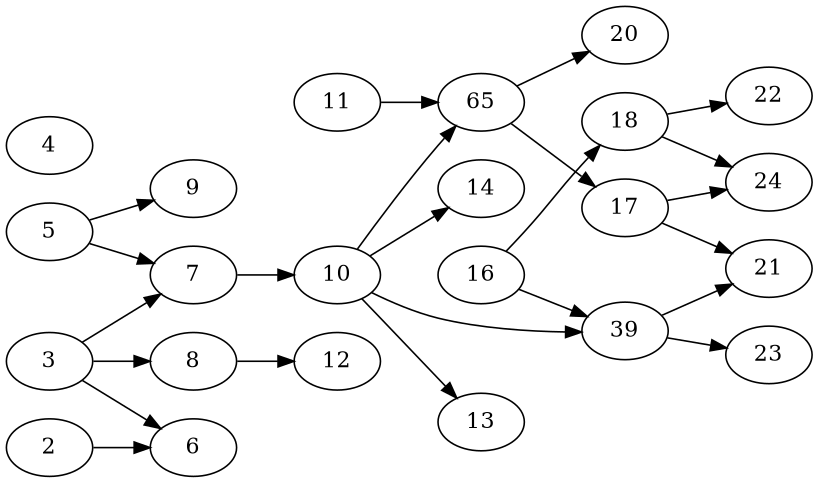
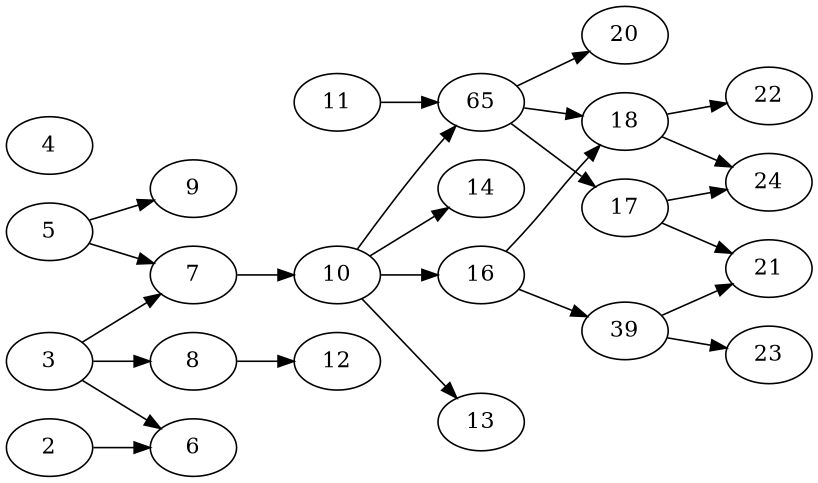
none -> (545, 111)
(466, 324) -> (401, 275)
